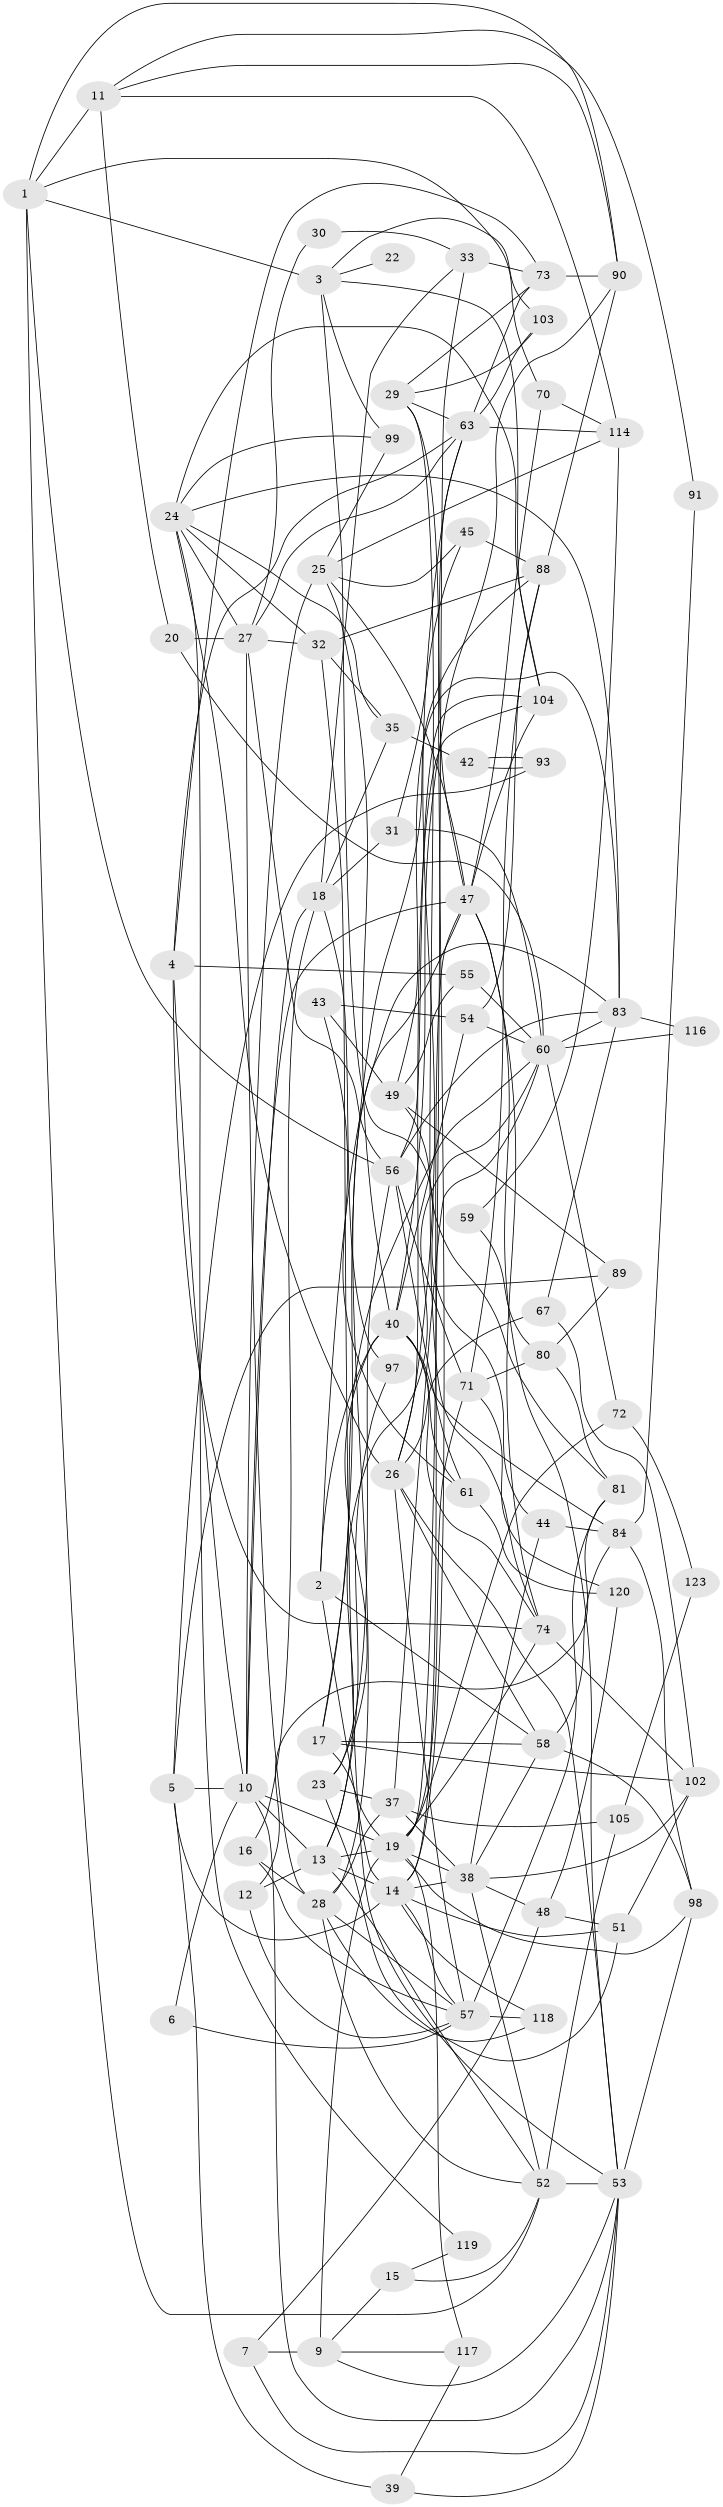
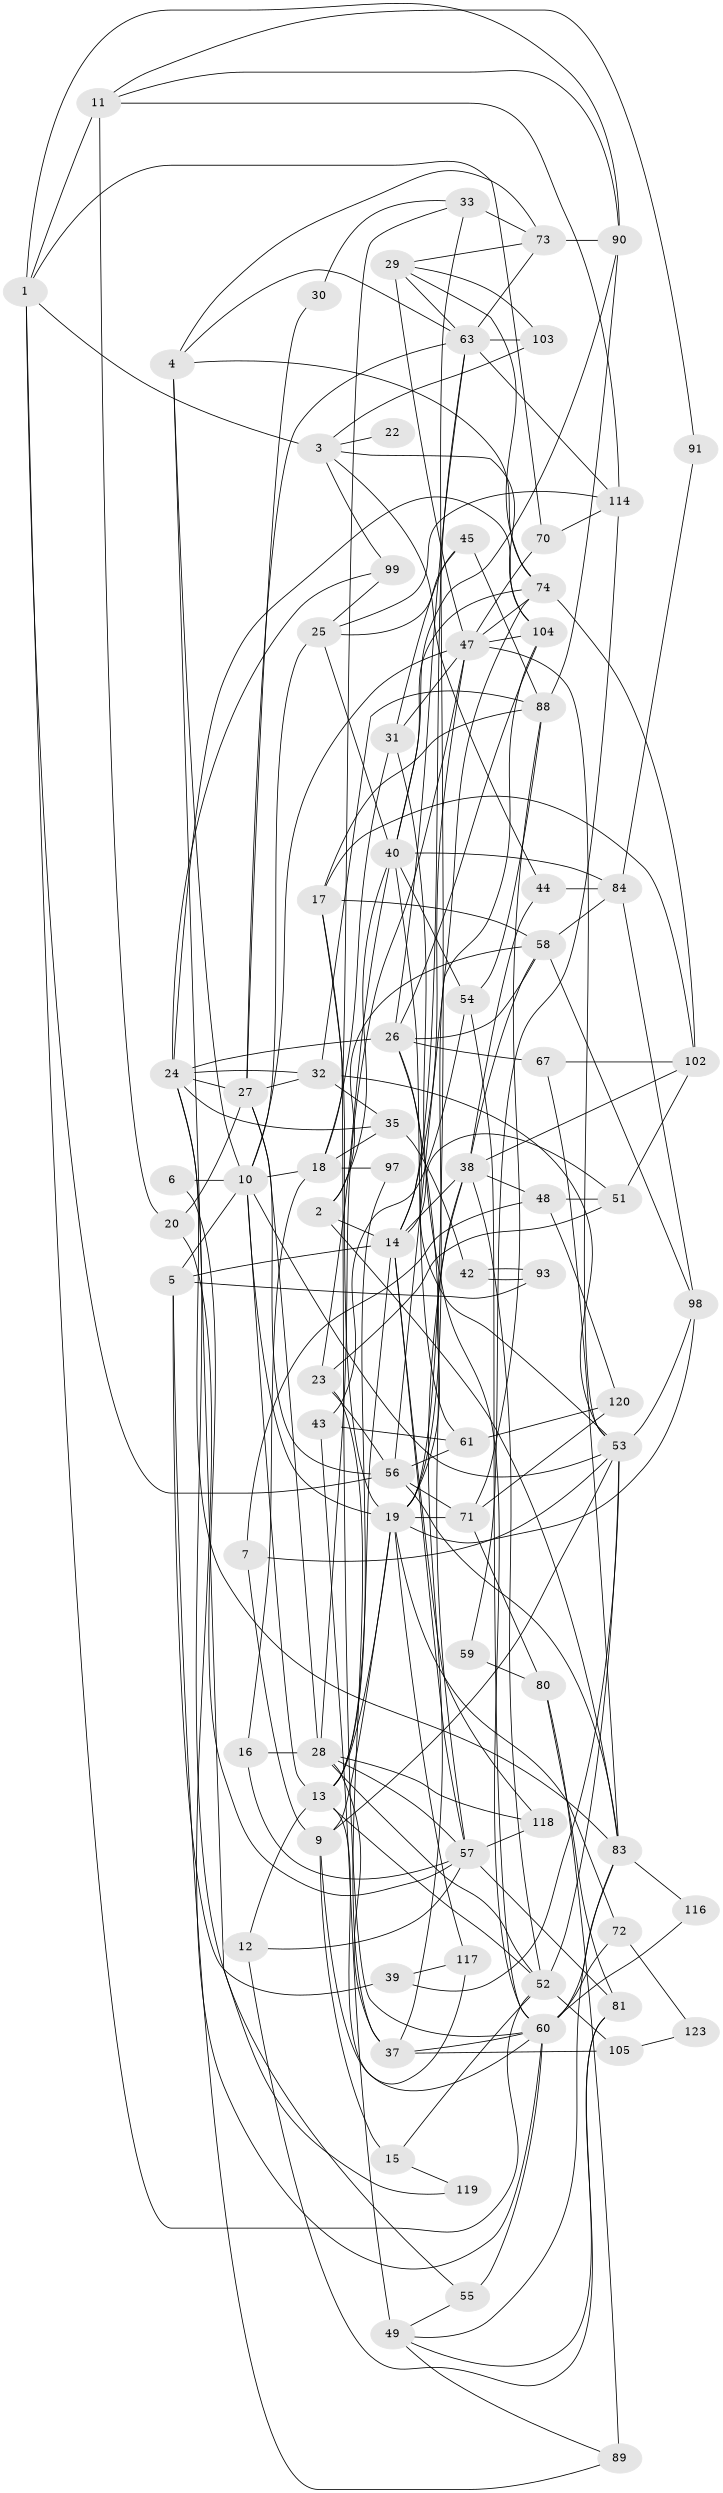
(415, 708) -> (430, 692)
